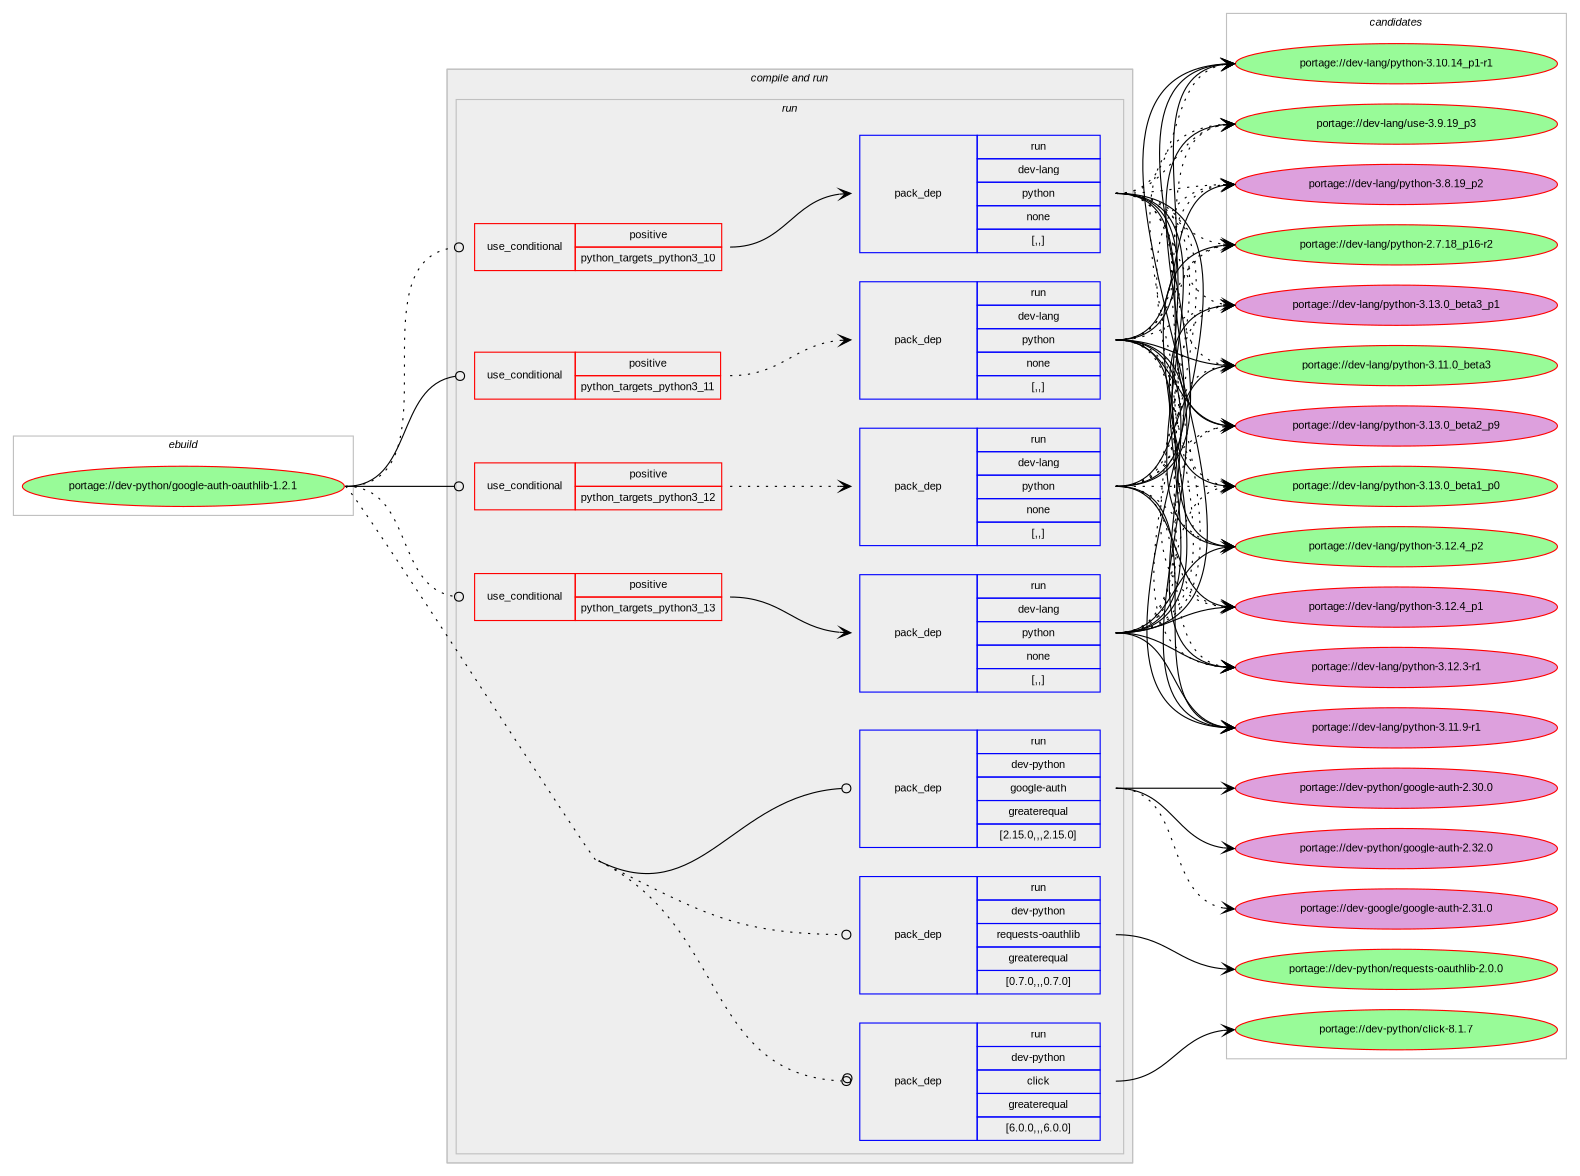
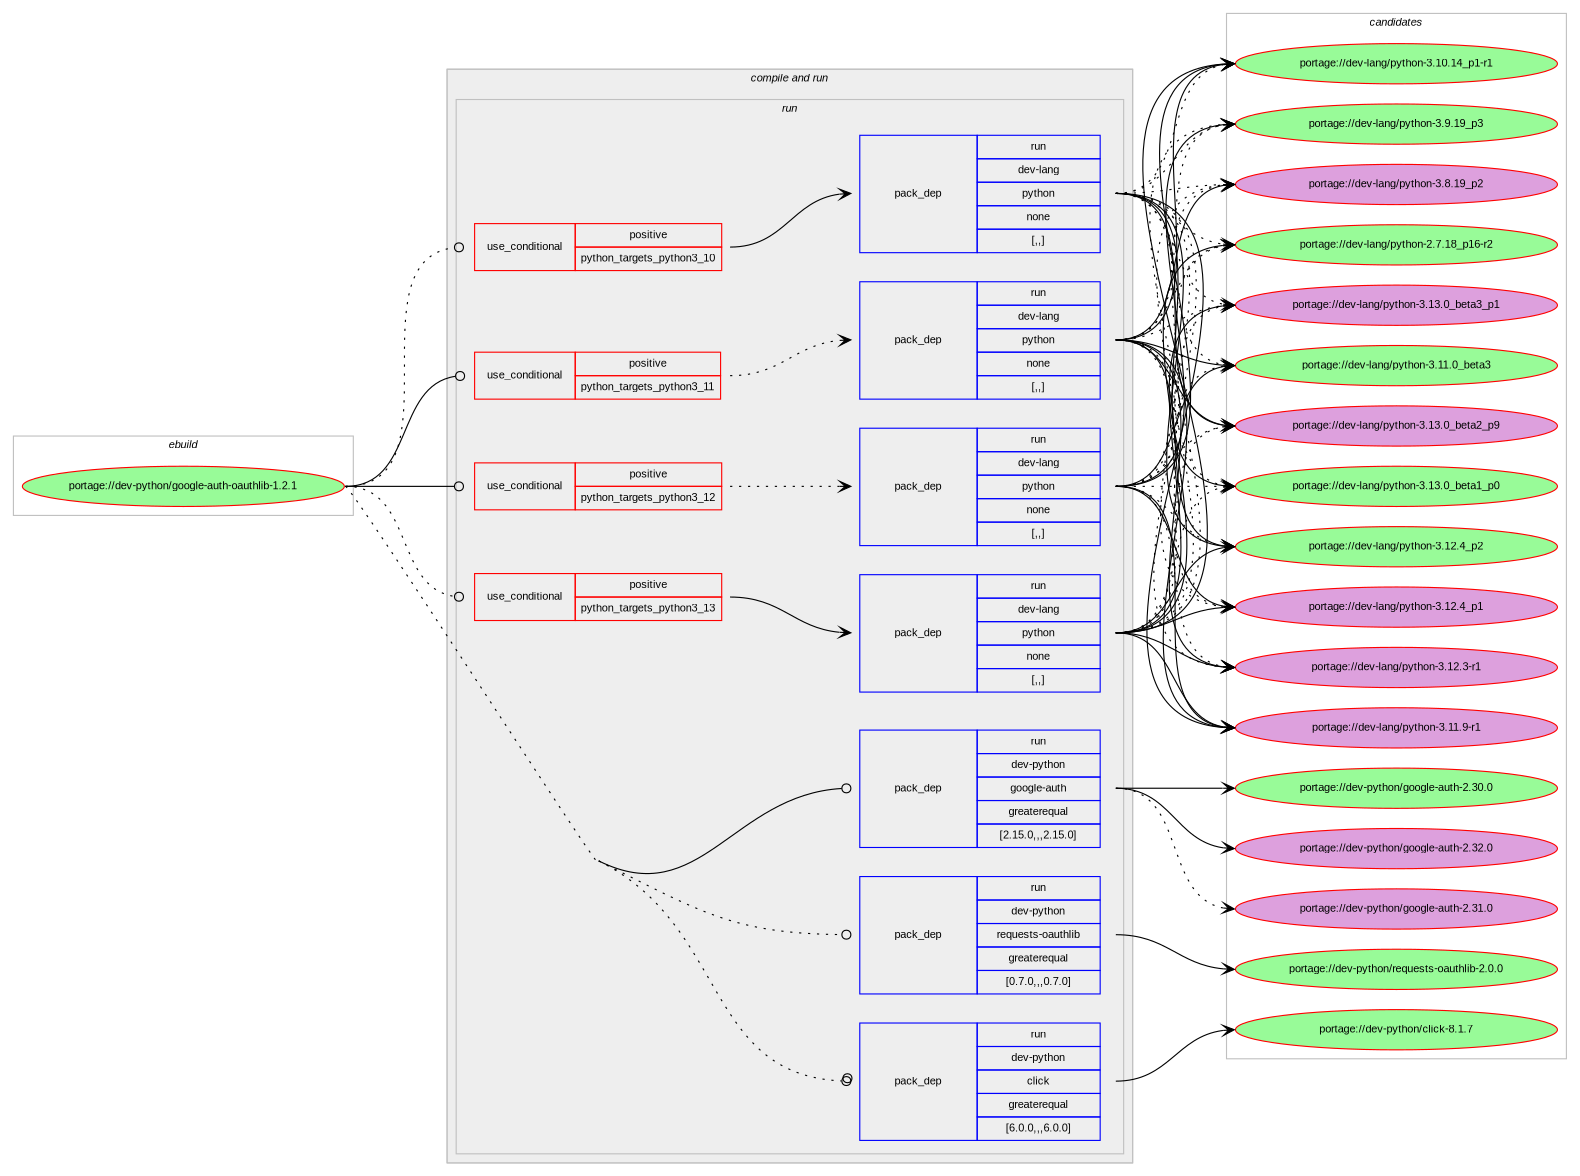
(1396, 124) -> (1396, 124)
(1396, 788) -> (1396, 788)
(1396, 909) -> (1396, 909)
